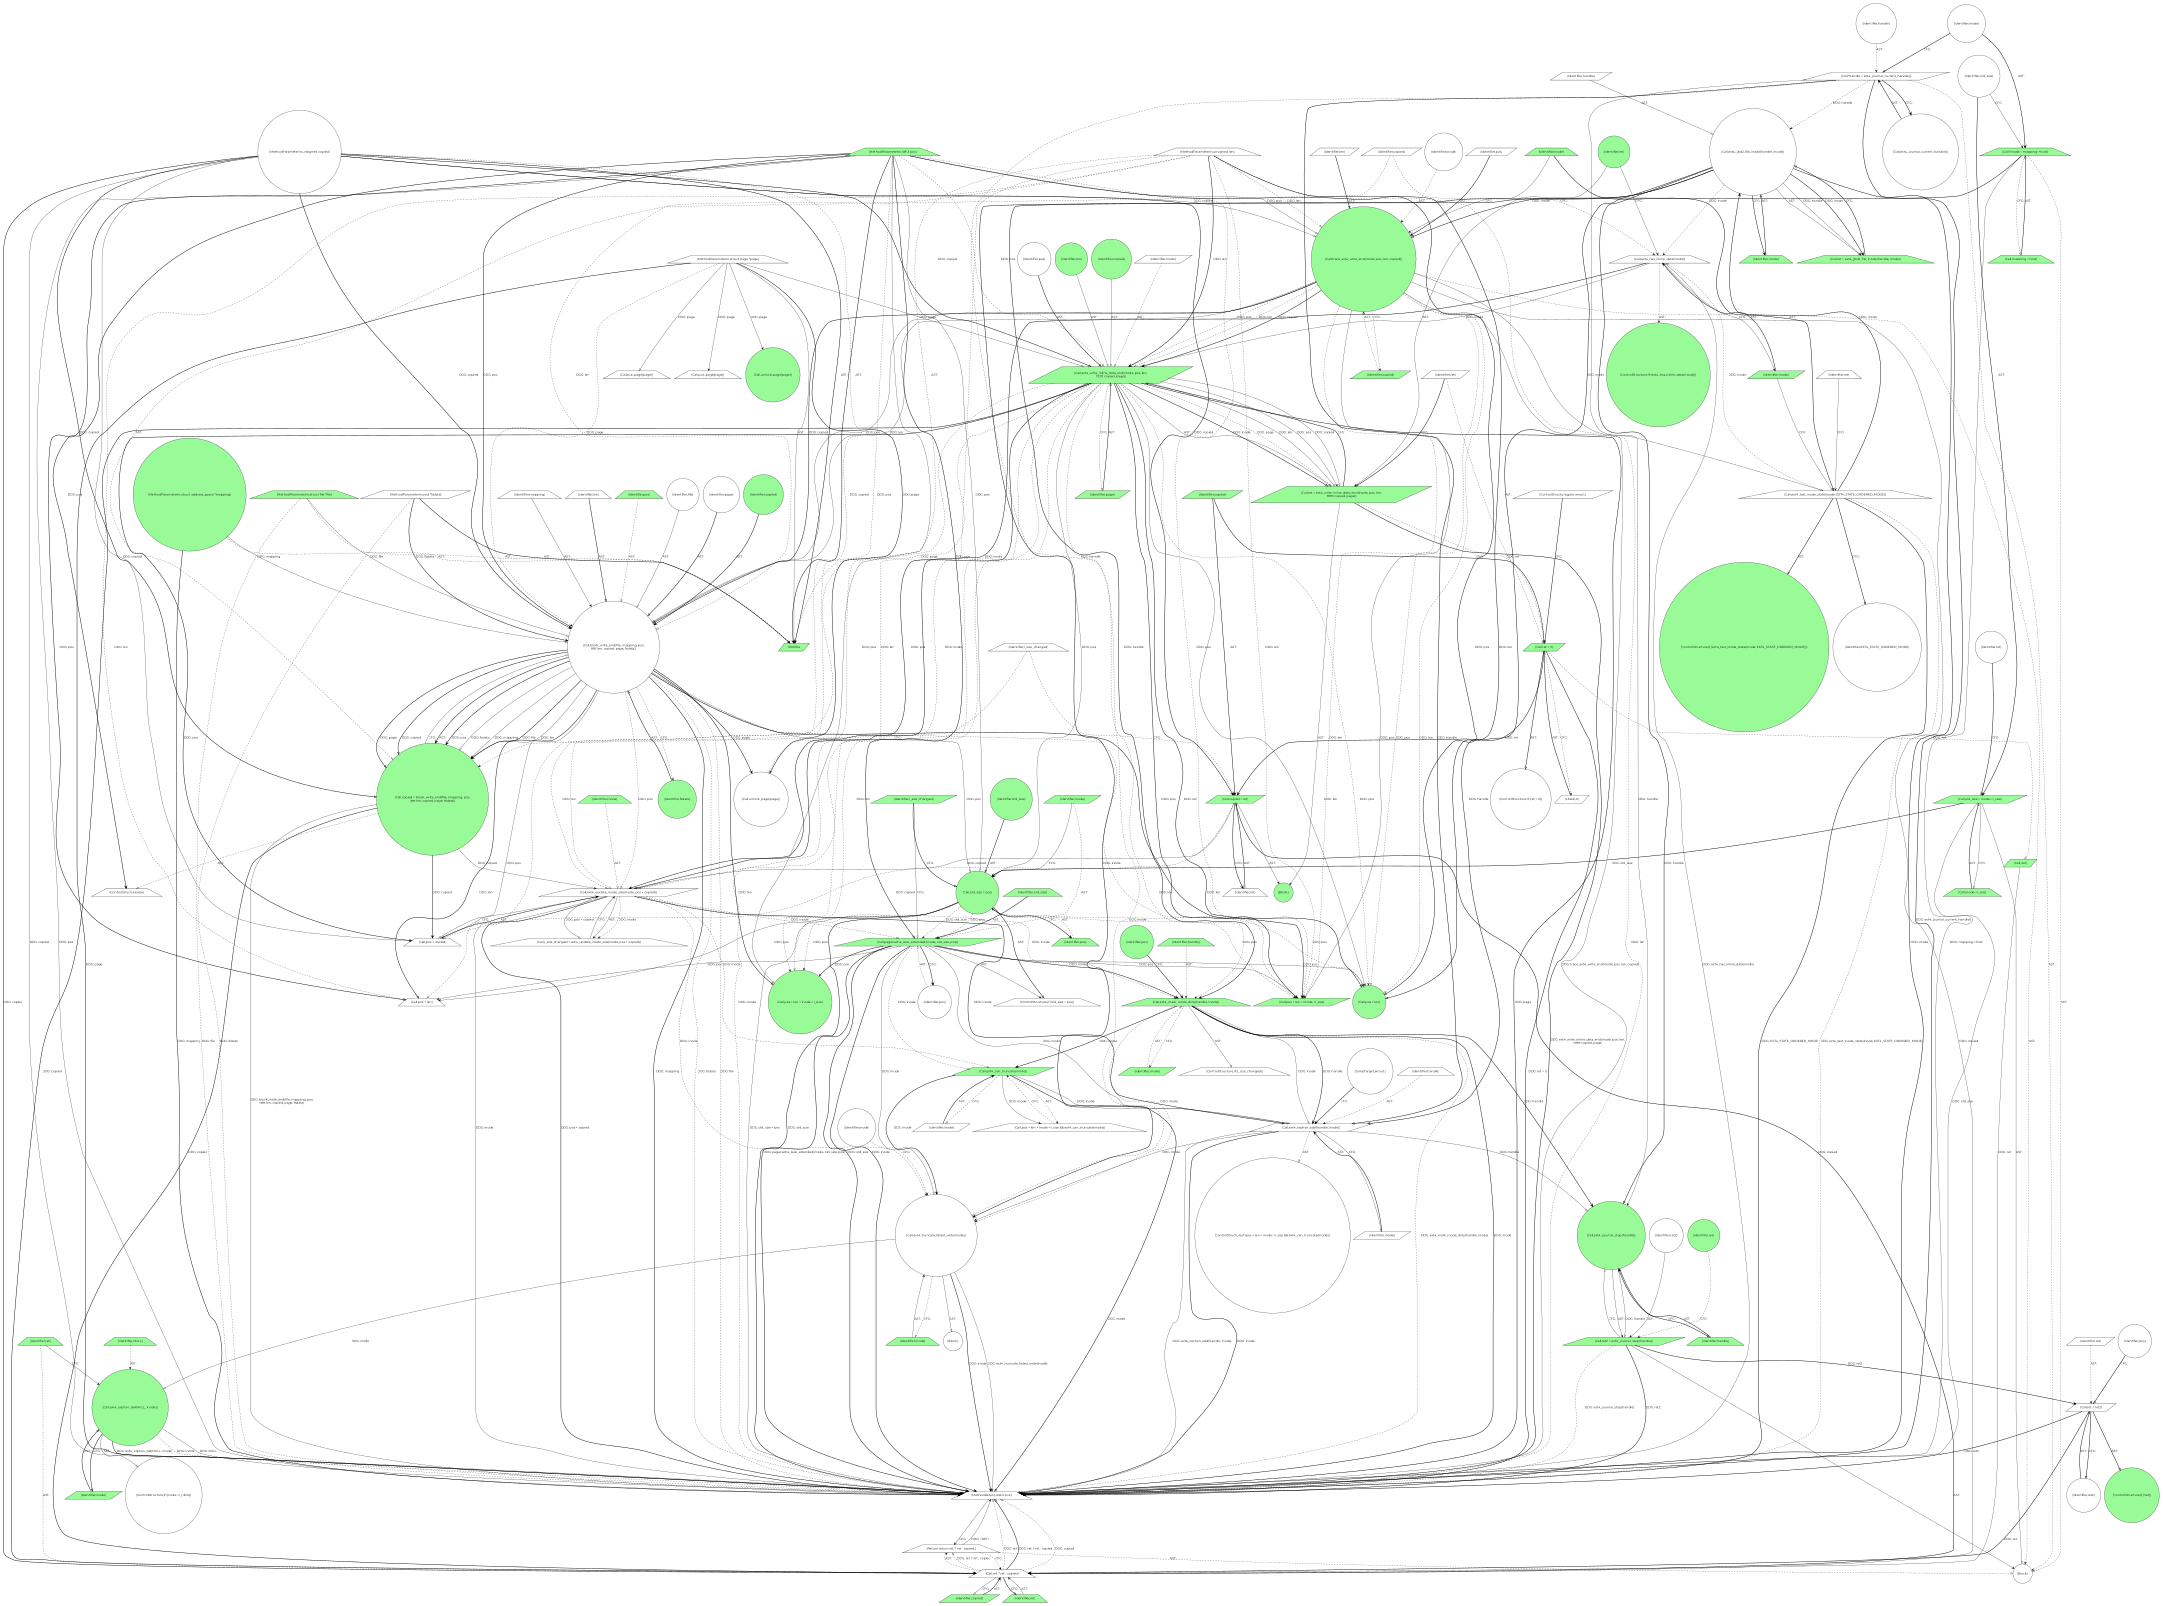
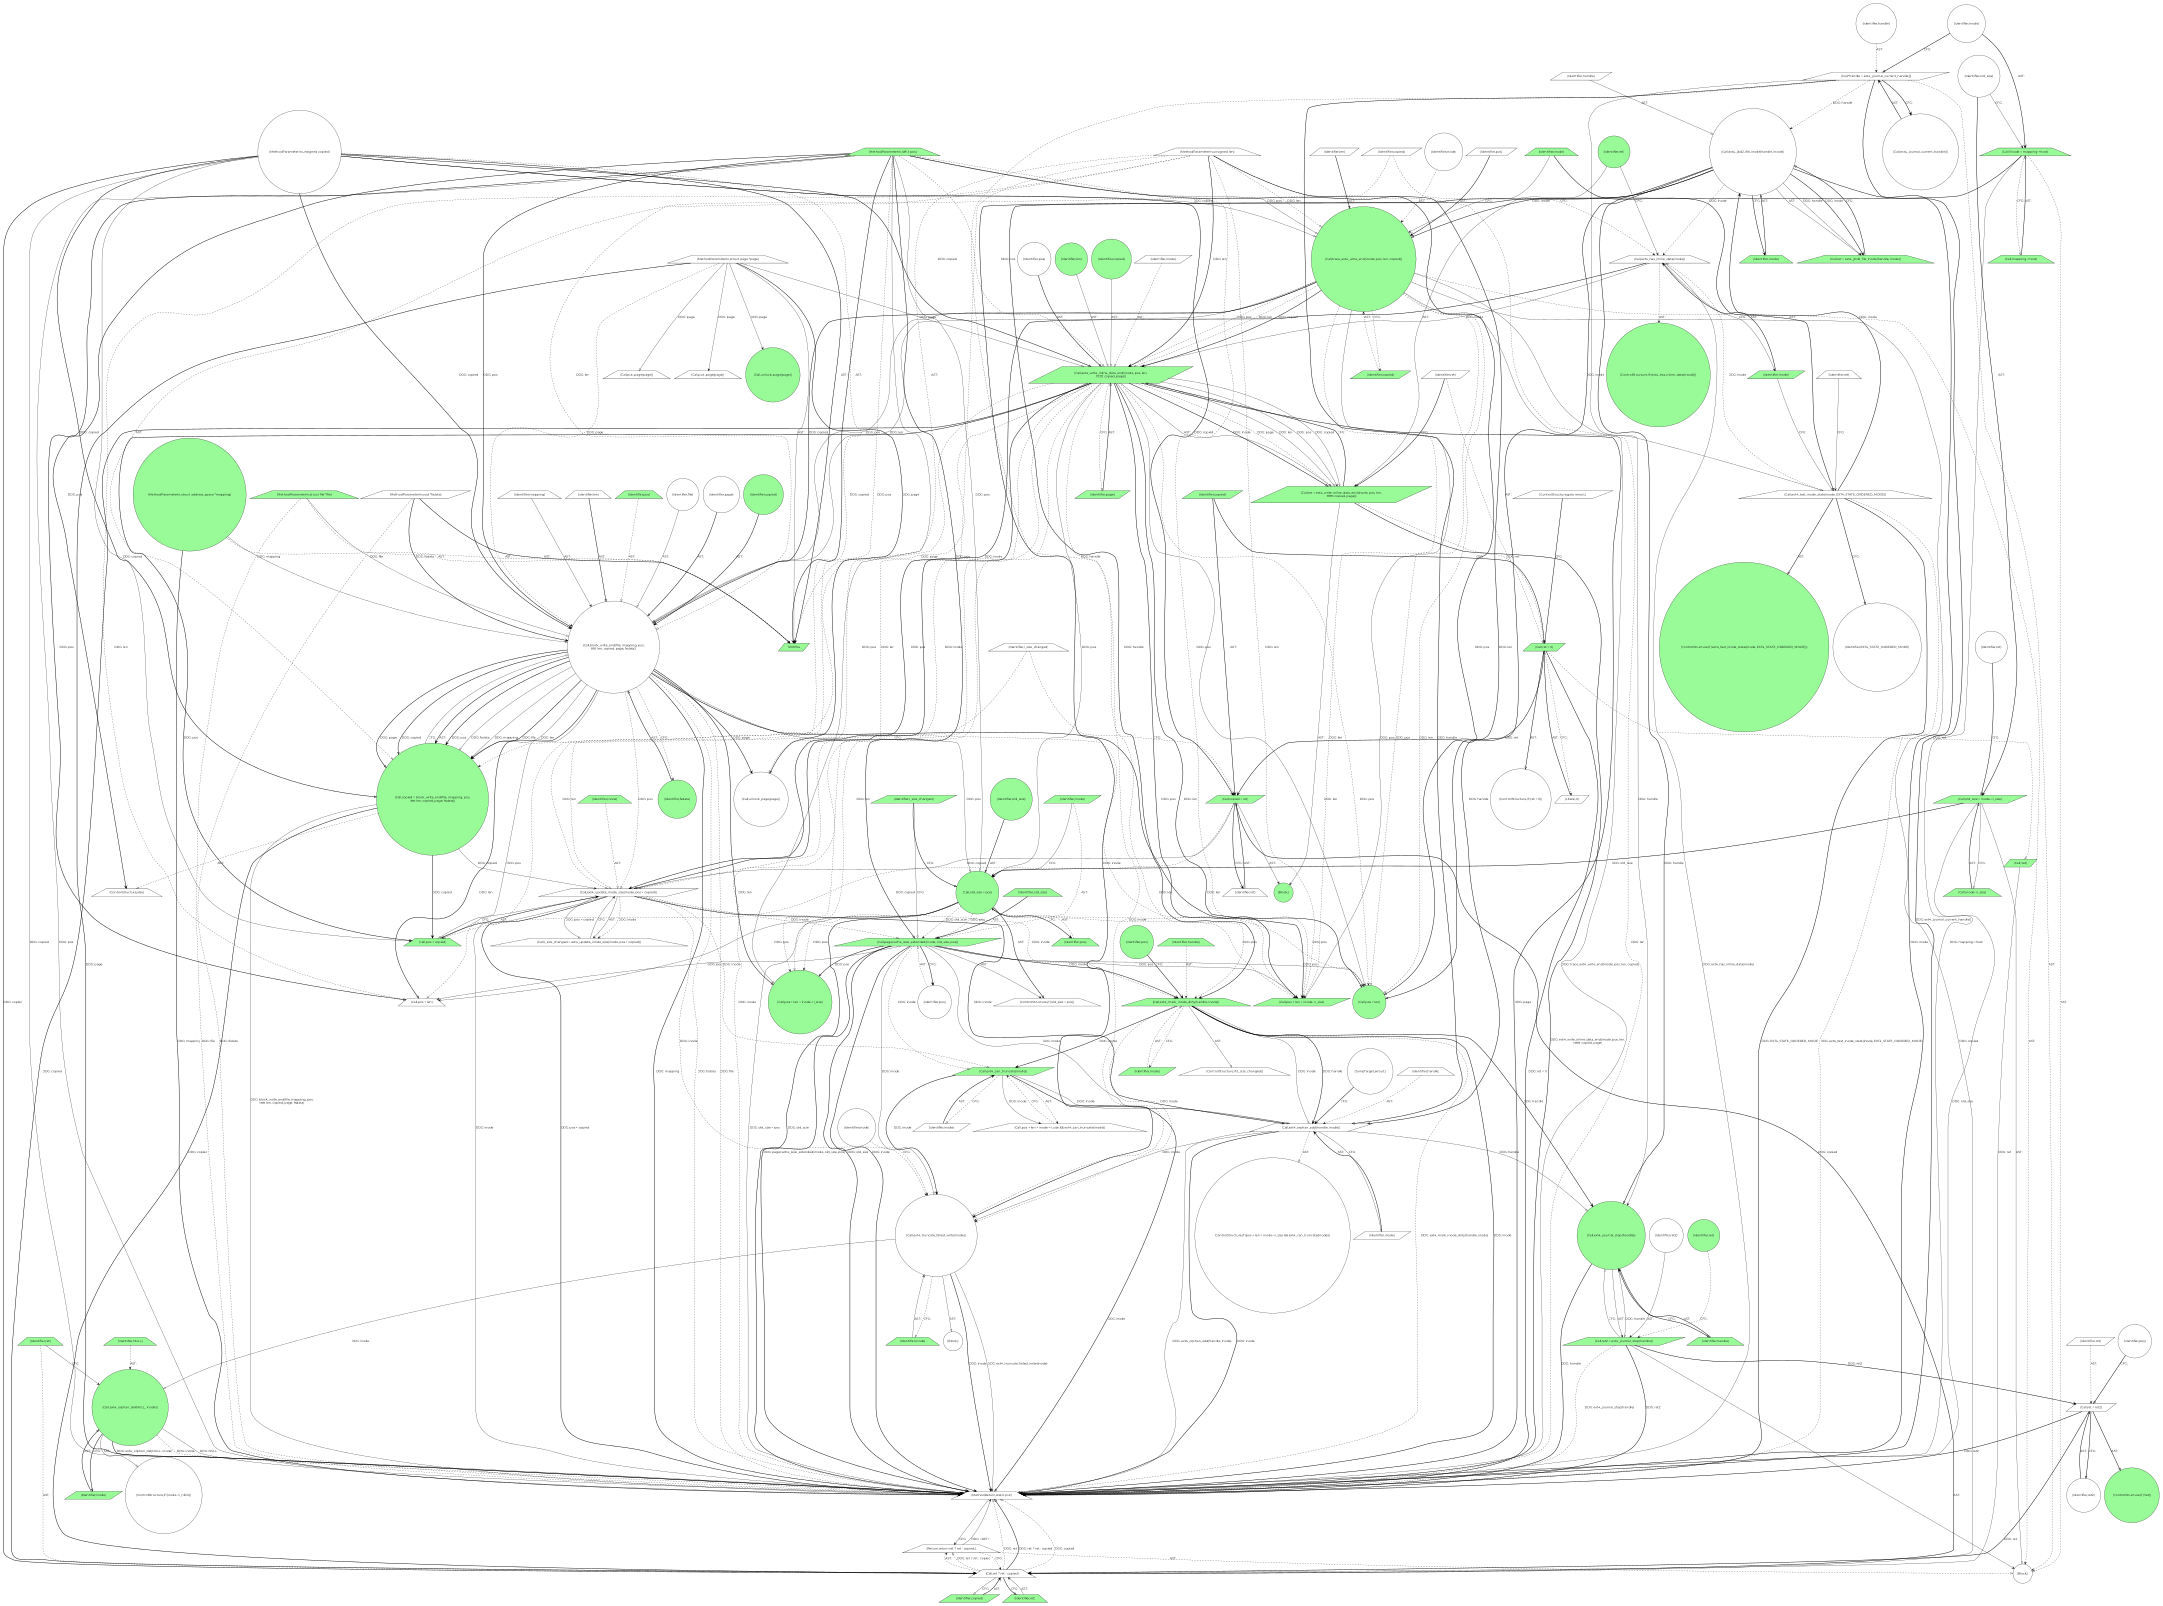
(433, 942) -> (433, 942)
none -> (1318, 1488)
